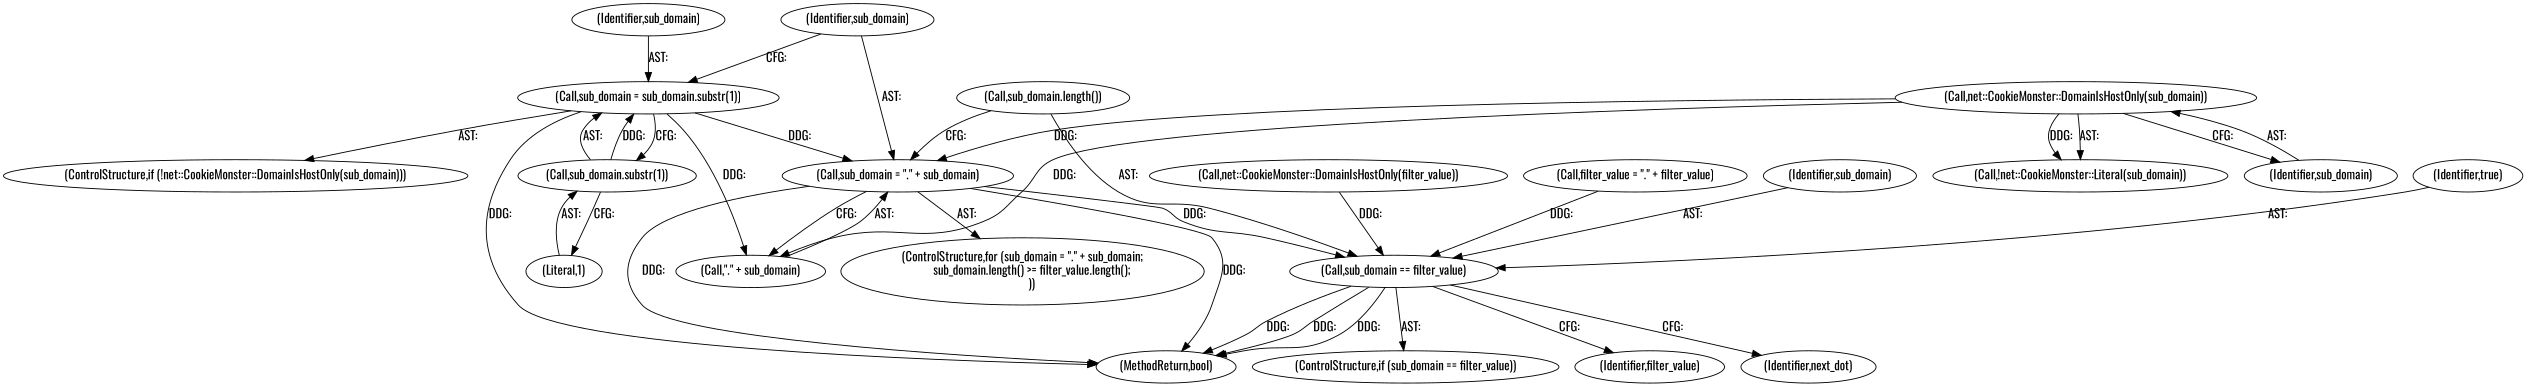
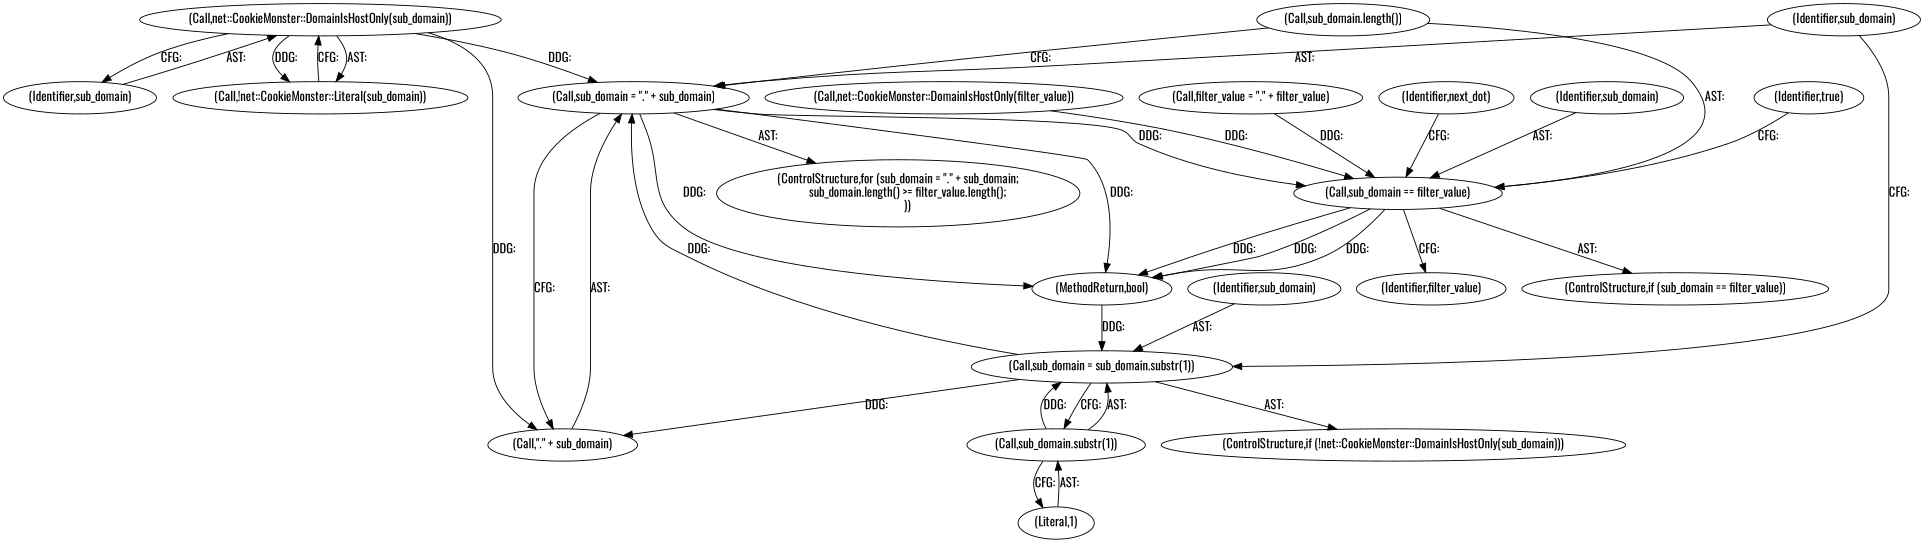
none -> (318, 63)
(2279, 215) -> (1770, 137)
(1601, 319) -> (1424, 141)
(678, 342) -> (1102, 323)
